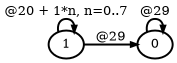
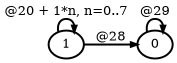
(111, 37) -> (111, 37)
